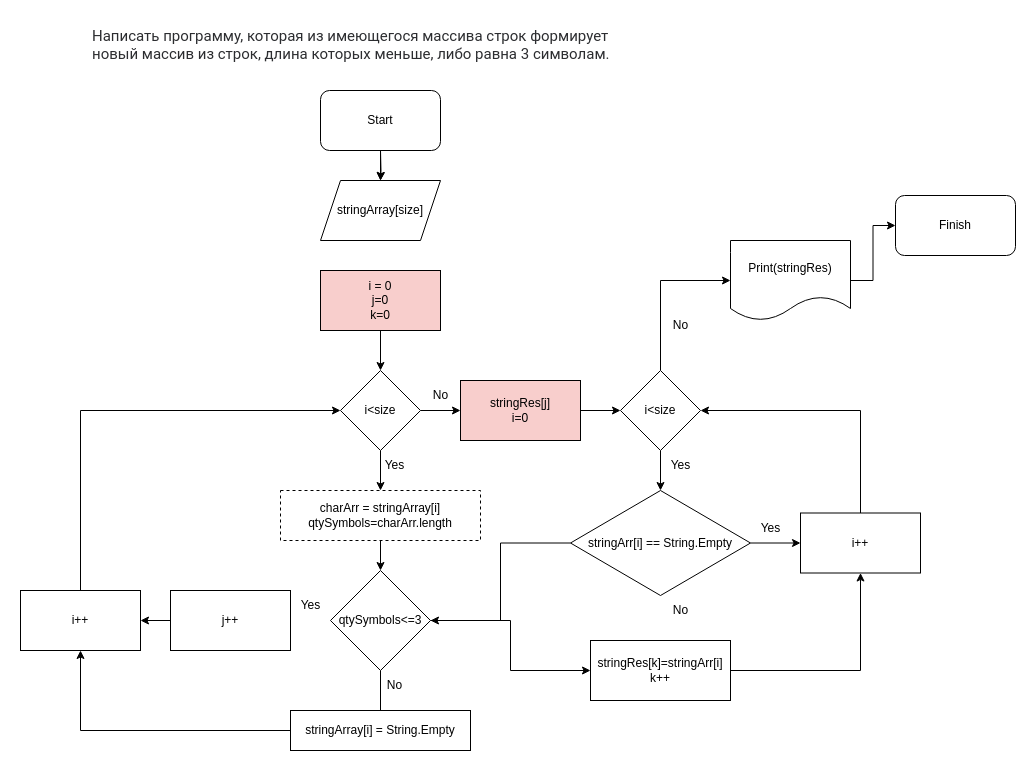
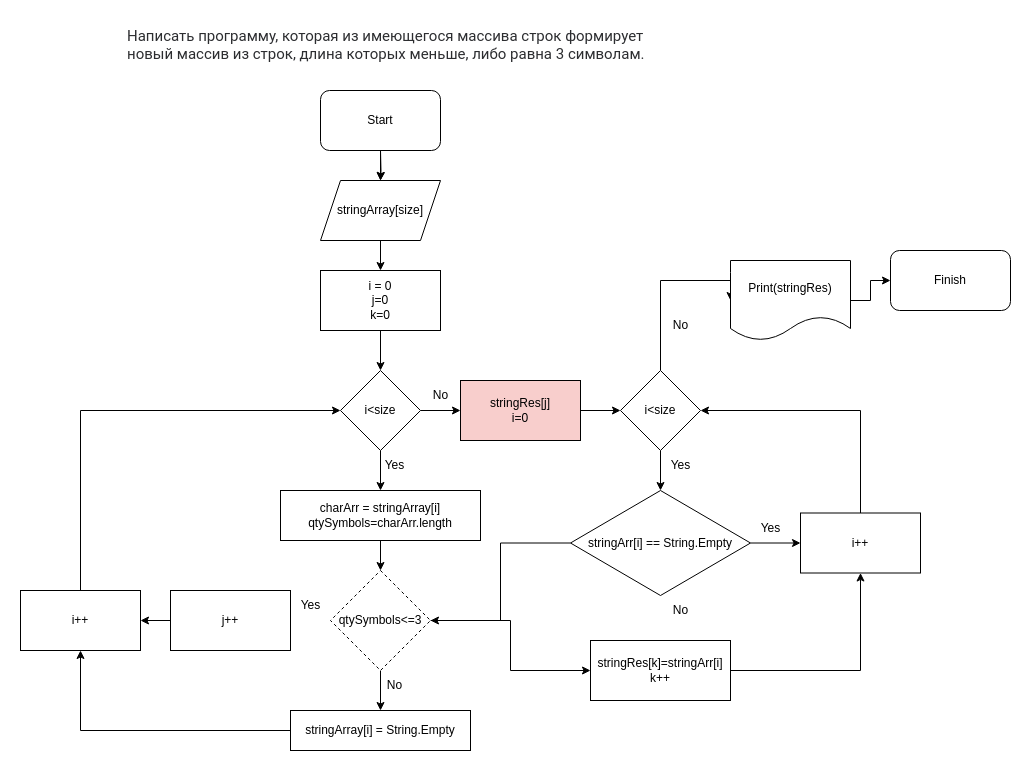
(371, 51) -> (406, 51)
(956, 226) -> (951, 281)
none -> (381, 260)
(791, 281) -> (791, 301)
(381, 301) -> (381, 301)
(381, 516) -> (381, 516)
(381, 621) -> (381, 621)
(381, 705) -> (381, 702)
